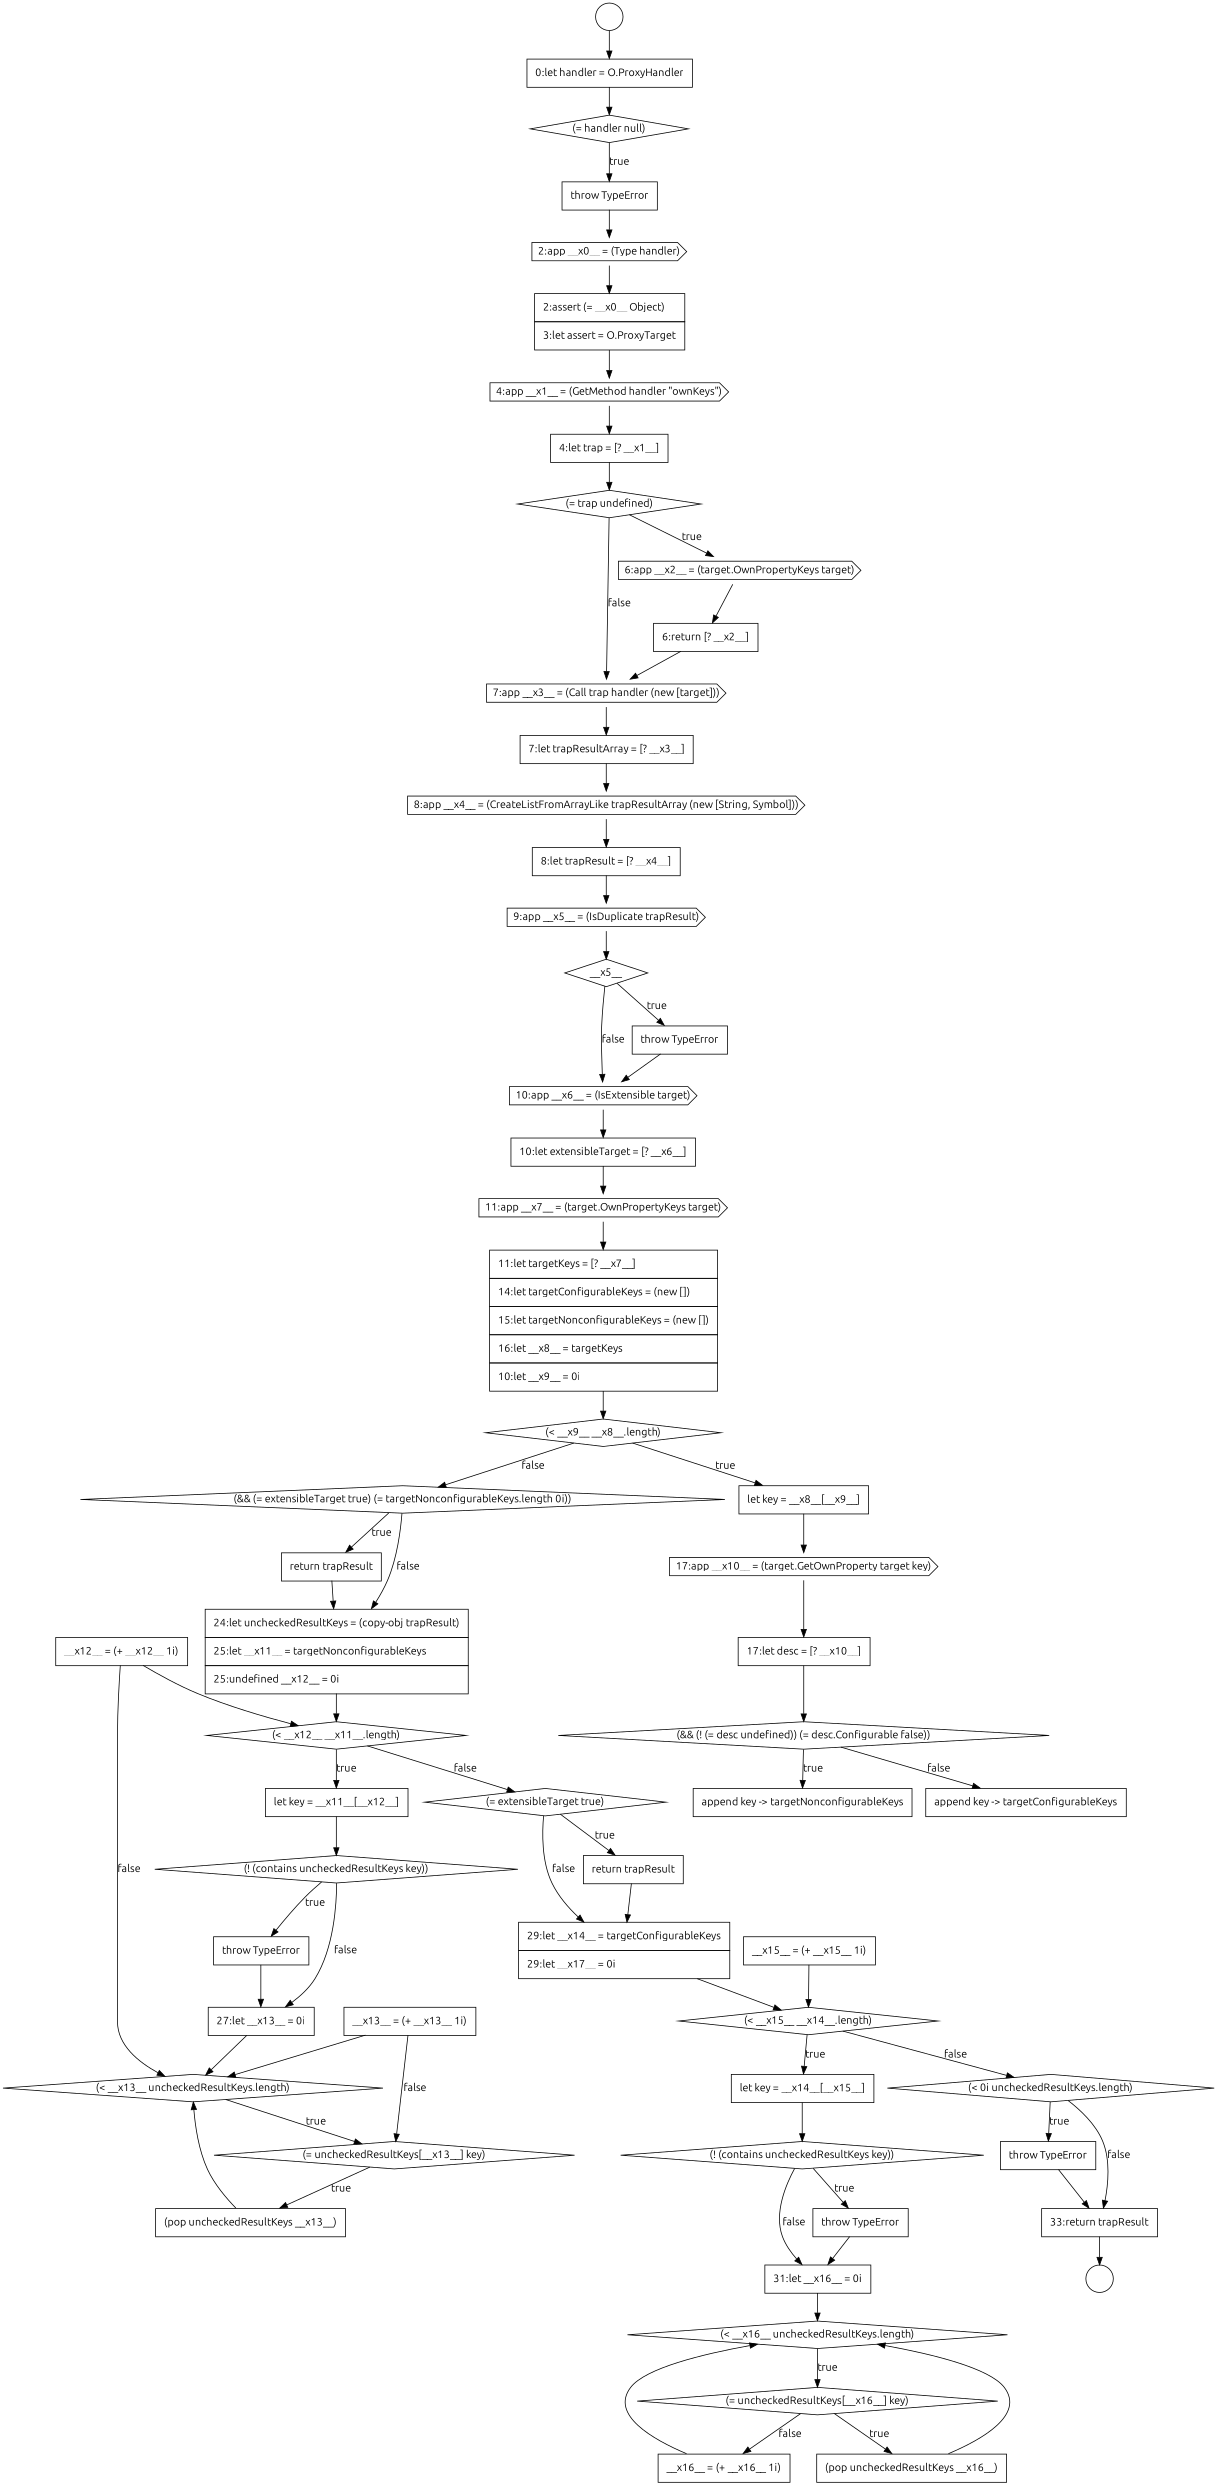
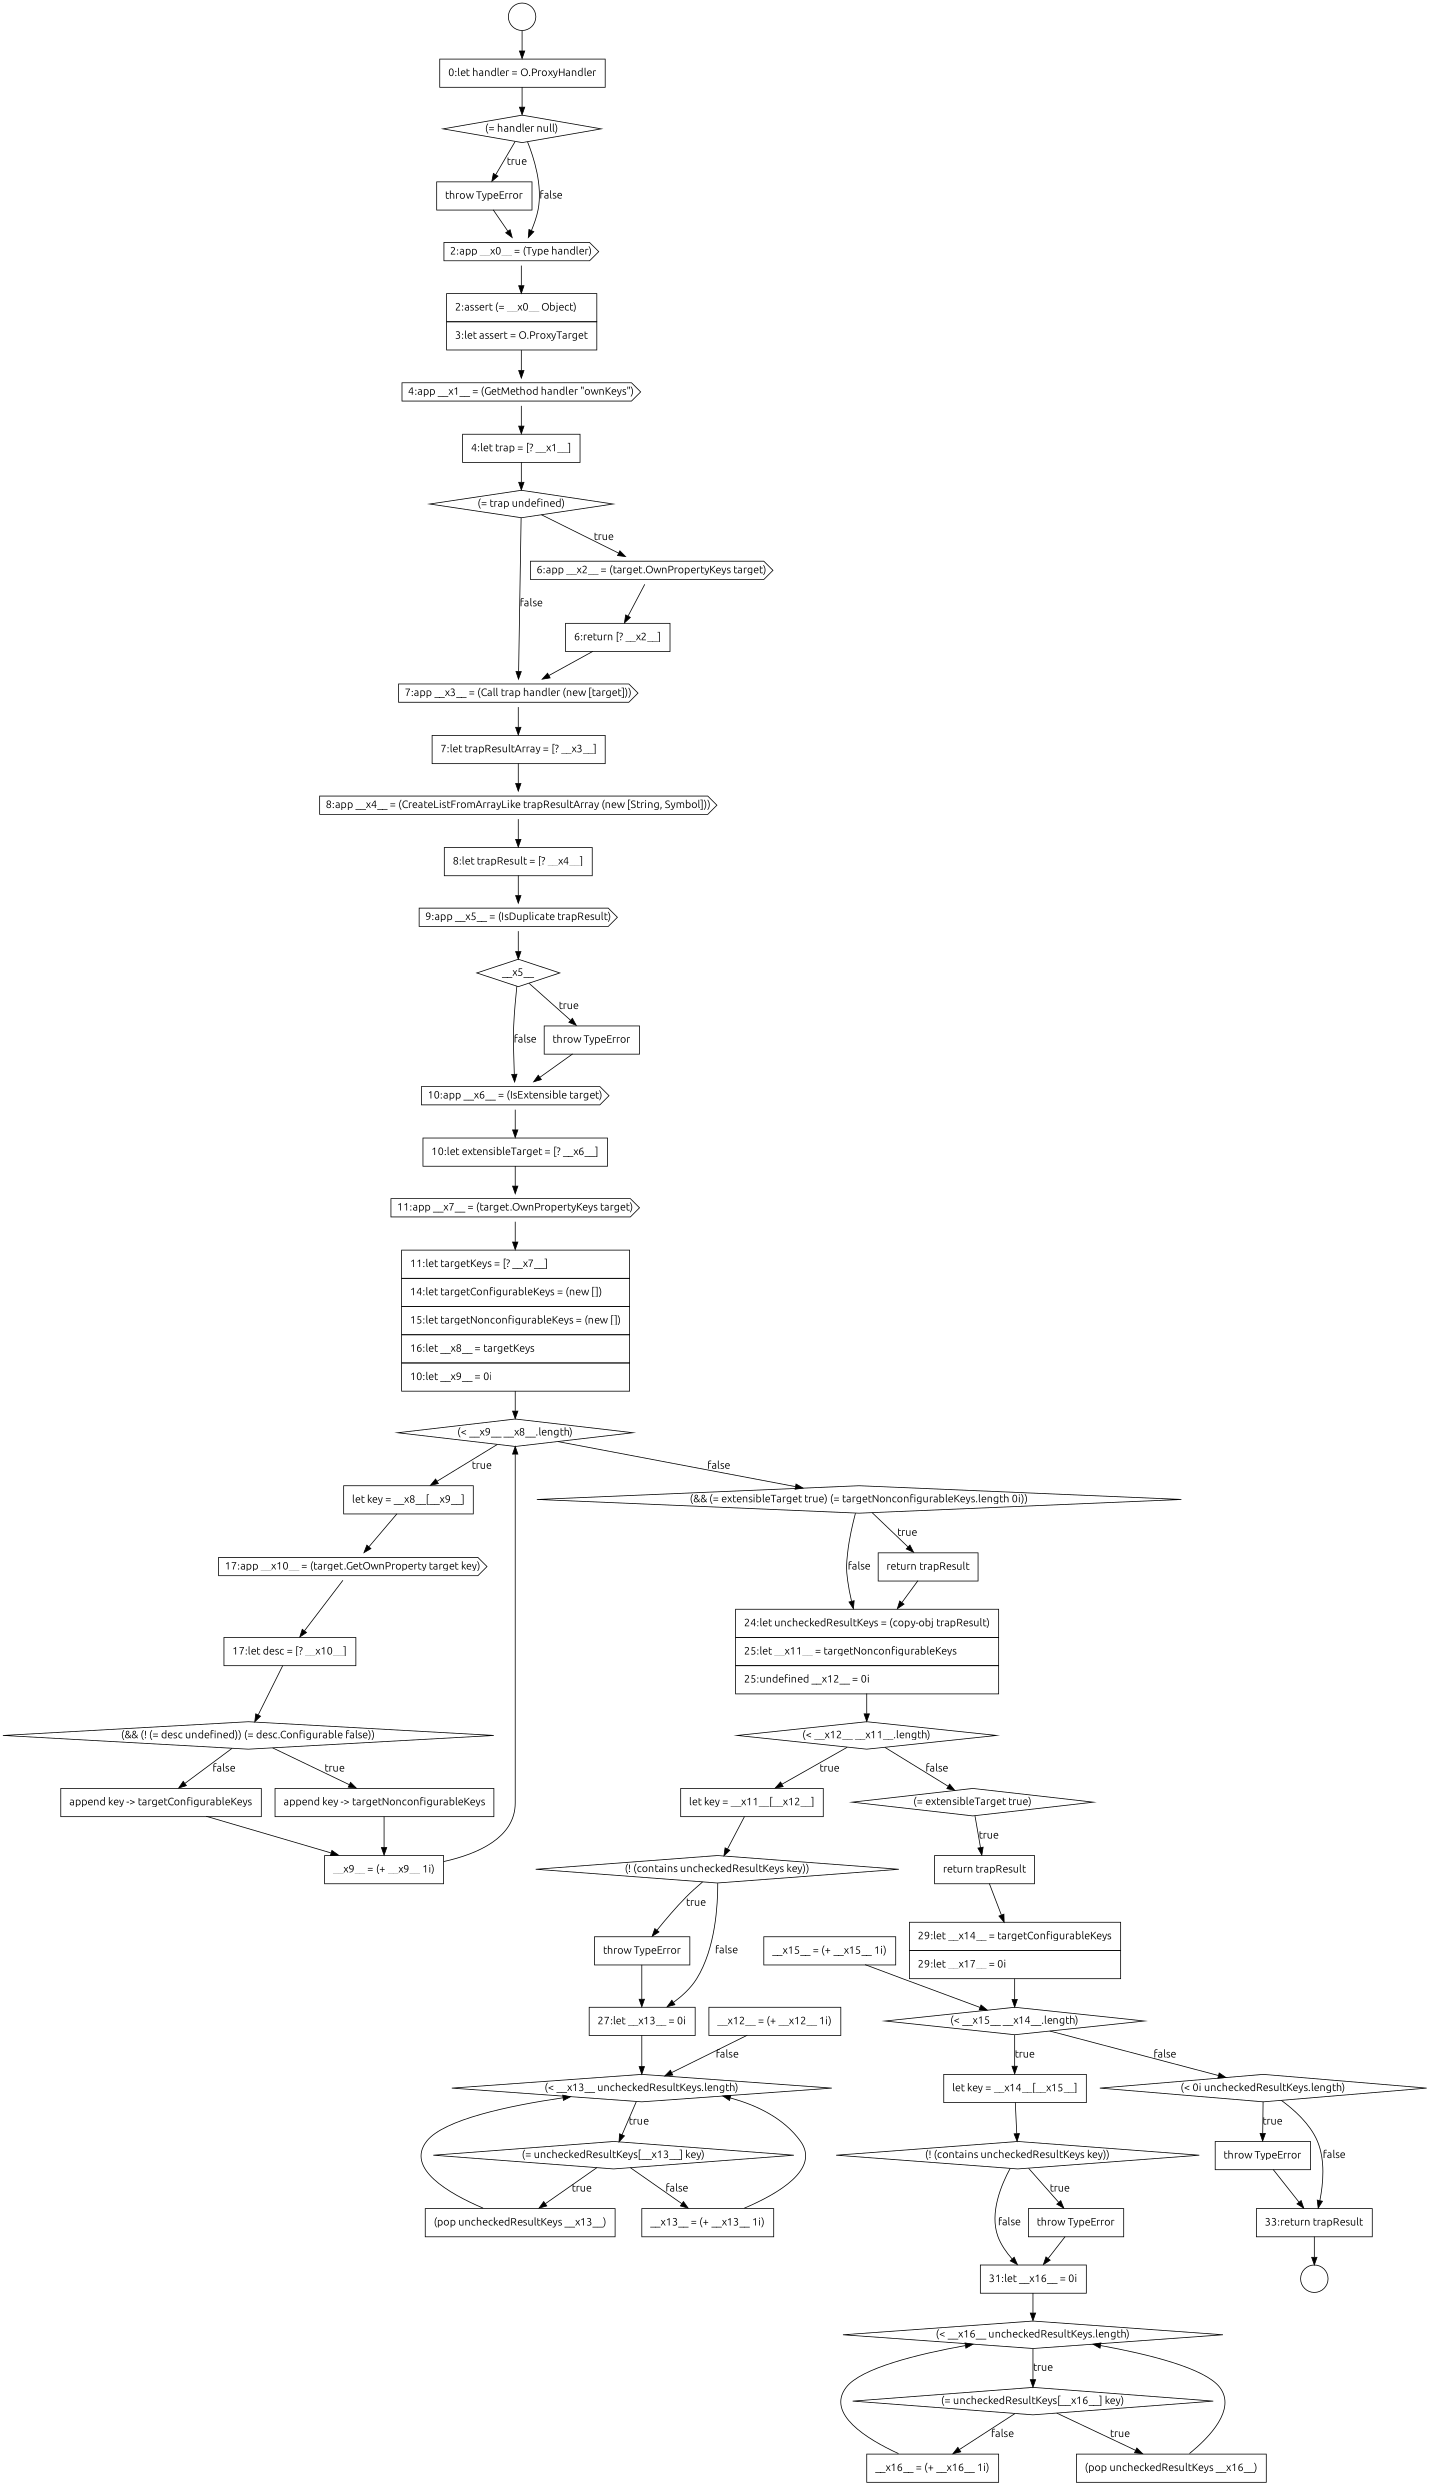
none -> (539, 186)
(215, 1700) -> none
none -> (384, 1869)
(548, 1871) -> none
(402, 2084) -> (656, 2186)
